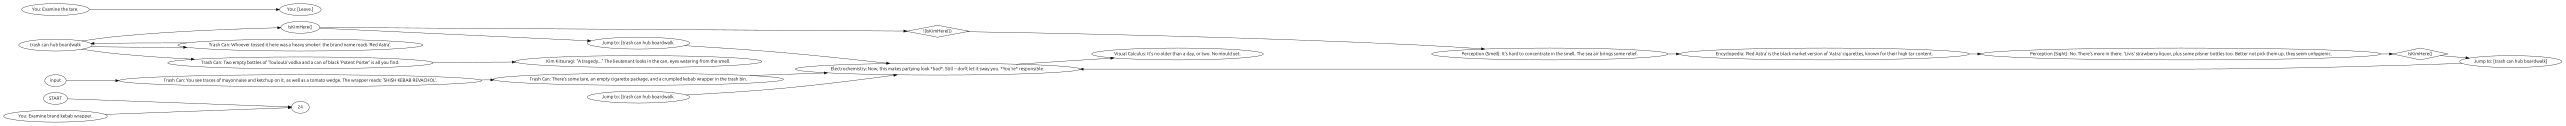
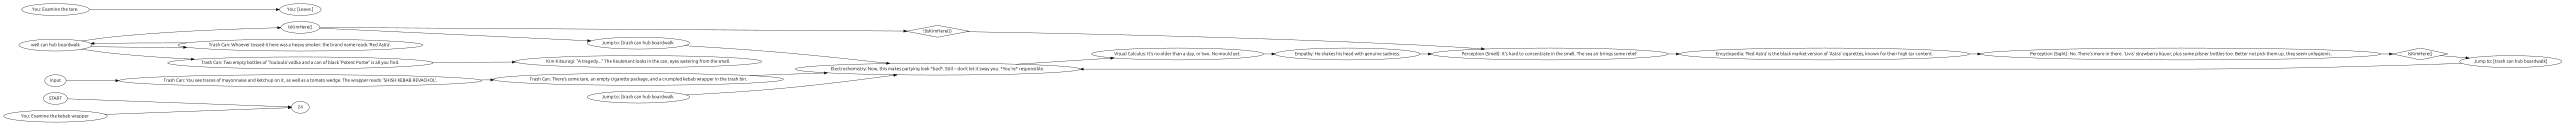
(55, 45) -> (55, 45)
none -> (1348, 54)
(55, 116) -> (55, 116)
